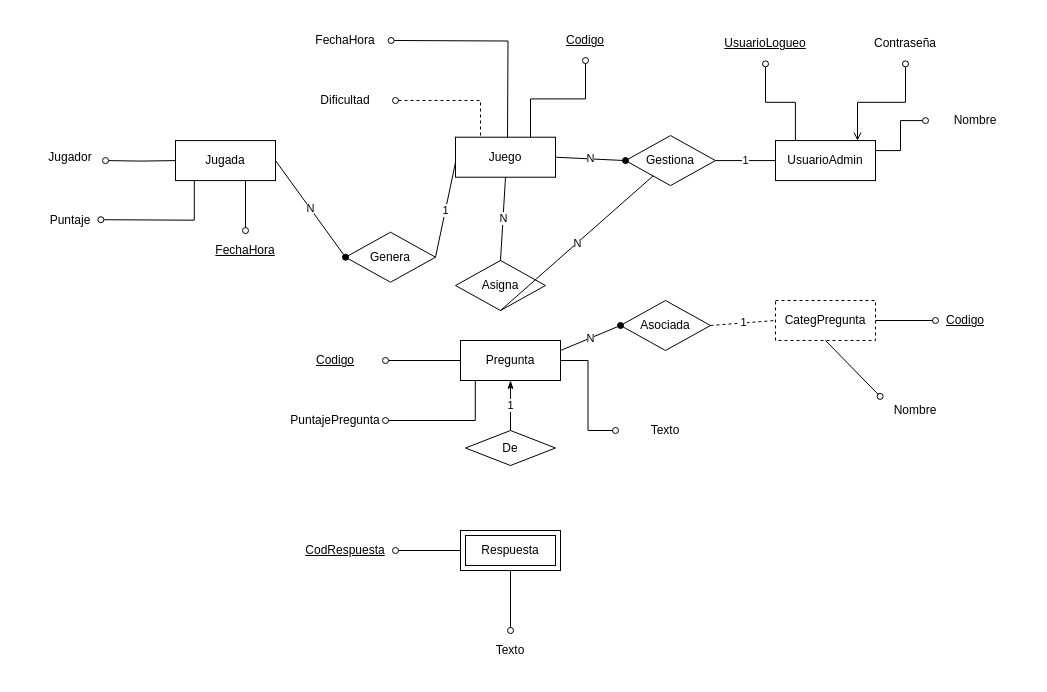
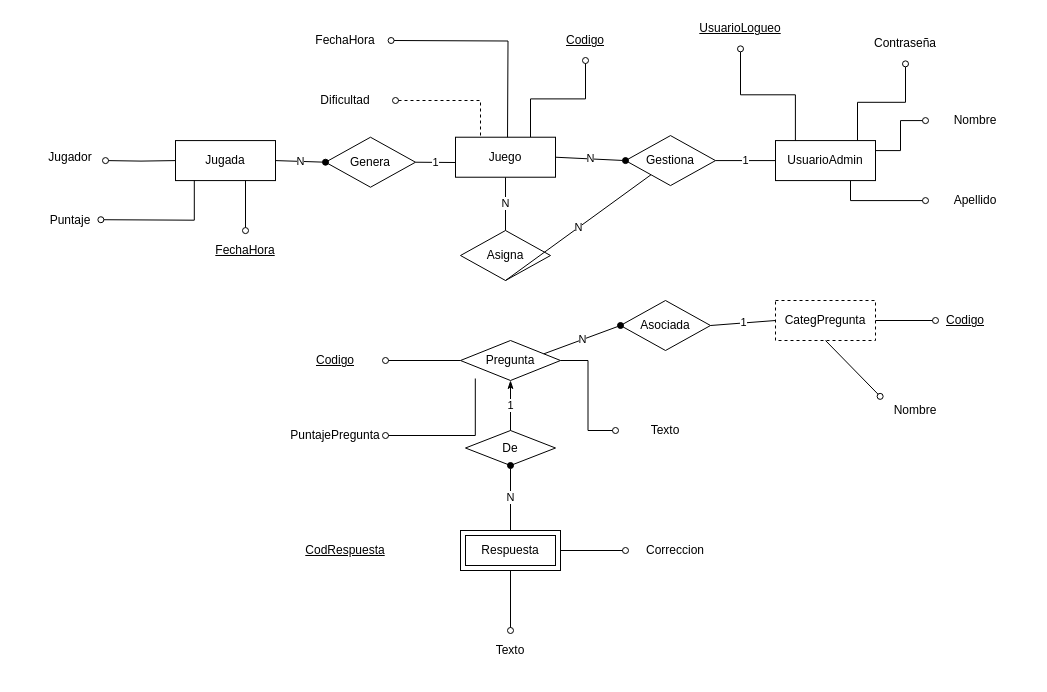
(766, 44) -> (741, 29)
(858, 134) -> (858, 135)
none -> (877, 201)
none -> (976, 201)
(391, 257) -> (371, 162)
(501, 286) -> (506, 256)
(741, 323) -> (741, 323)
(511, 361) -> (511, 361)
(336, 421) -> (336, 436)
none -> (511, 500)
(430, 551) -> none
none -> (592, 551)
none -> (676, 551)
